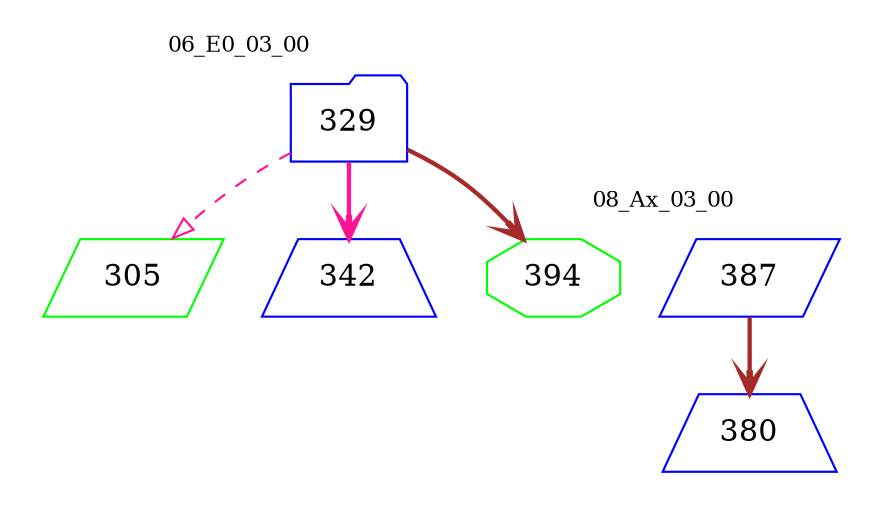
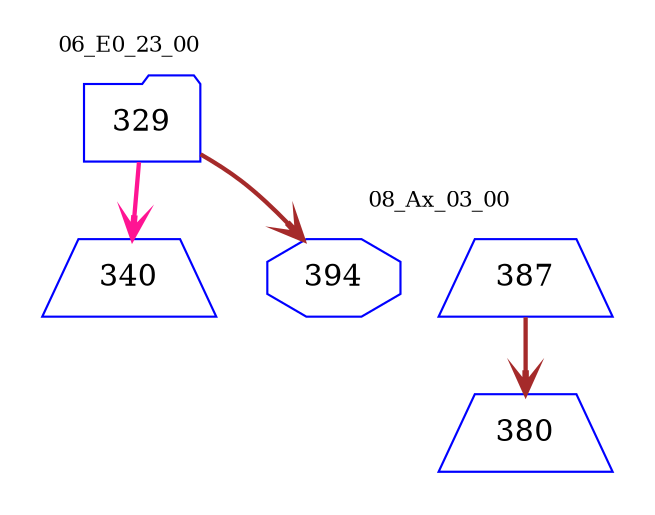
(239, 46) -> (129, 46)
(134, 278) -> none
(349, 278) -> (129, 278)
(554, 278) -> (334, 278)
(750, 278) -> (526, 278)
